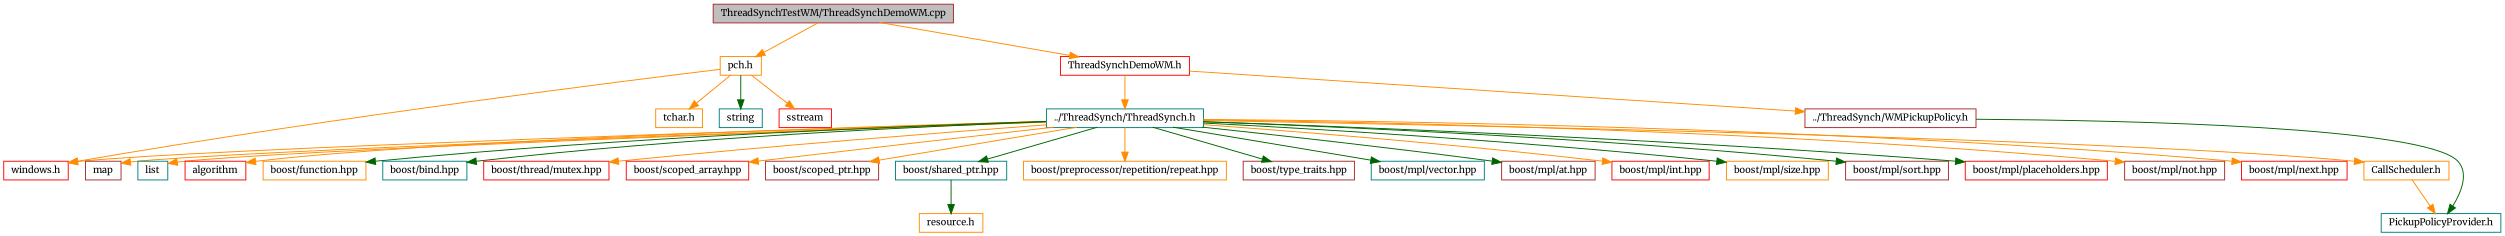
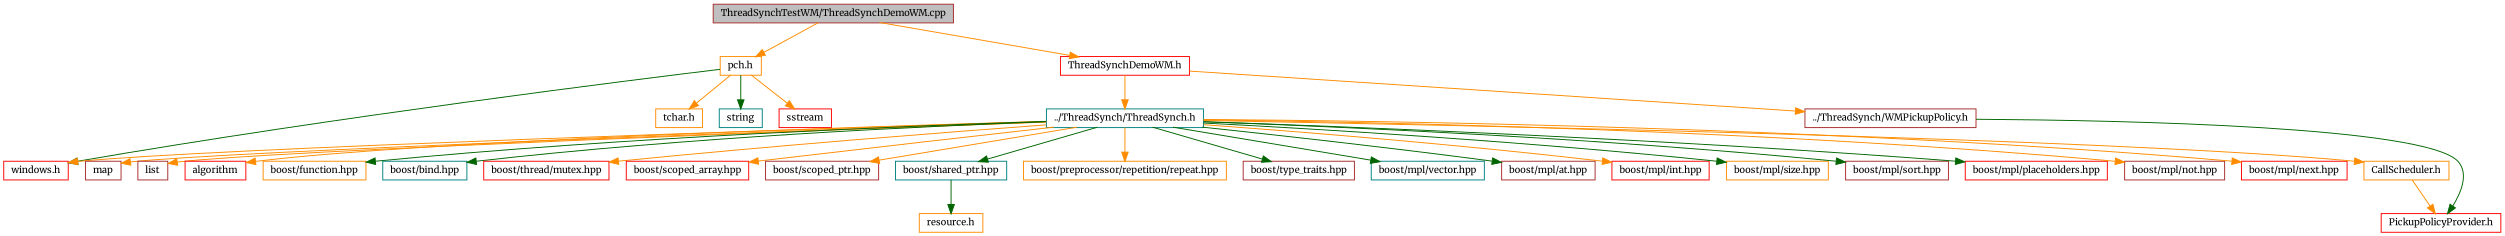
(398, 112) -> (398, 112)
(153, 171) -> (153, 171)
(2441, 223) -> (2441, 223)
